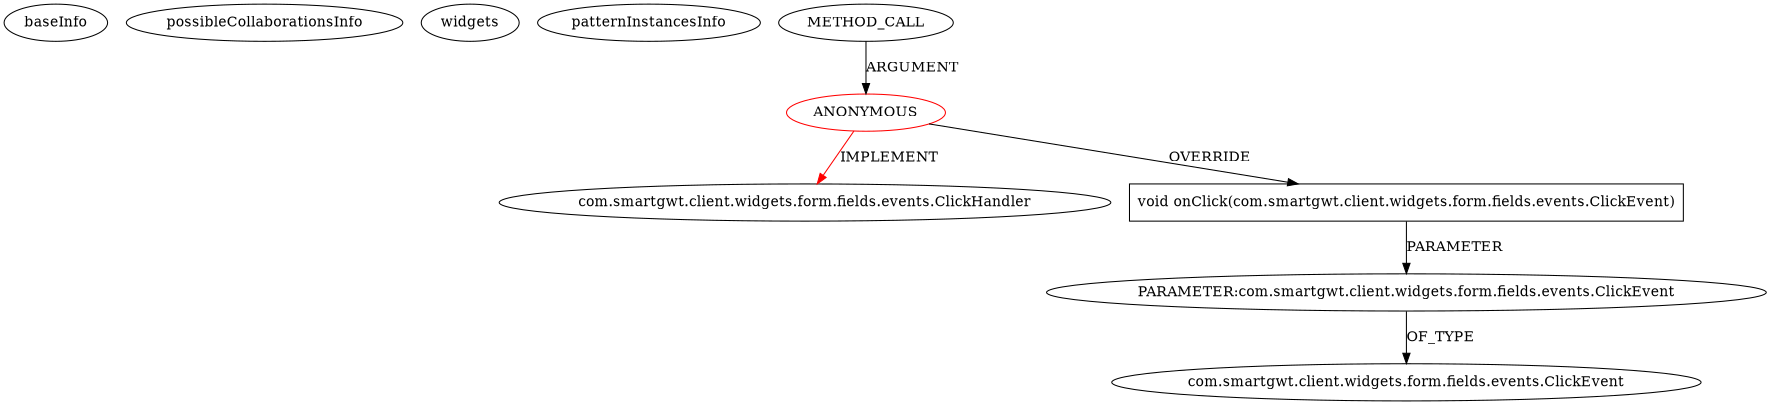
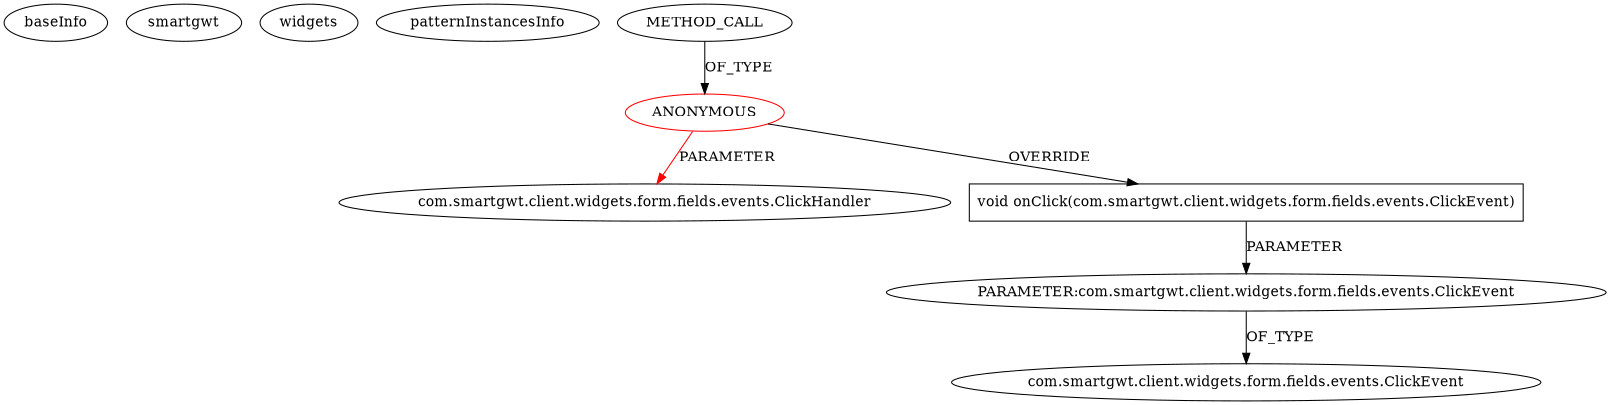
(265, 23) -> (184, 23)
(912, 68) -> (739, 68)
(889, 158) -> (728, 158)
